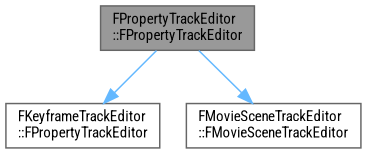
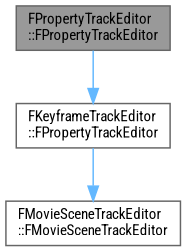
(220, 72) -> (93, 167)
